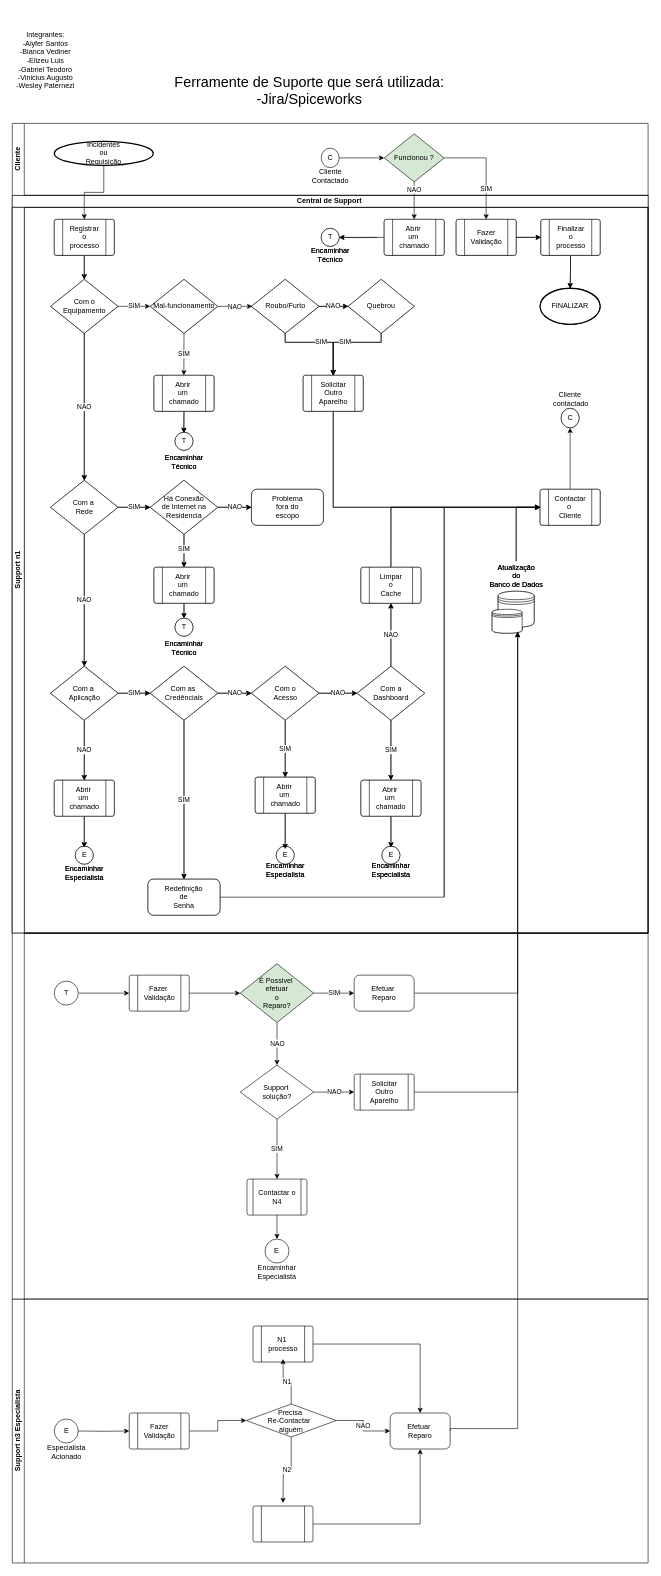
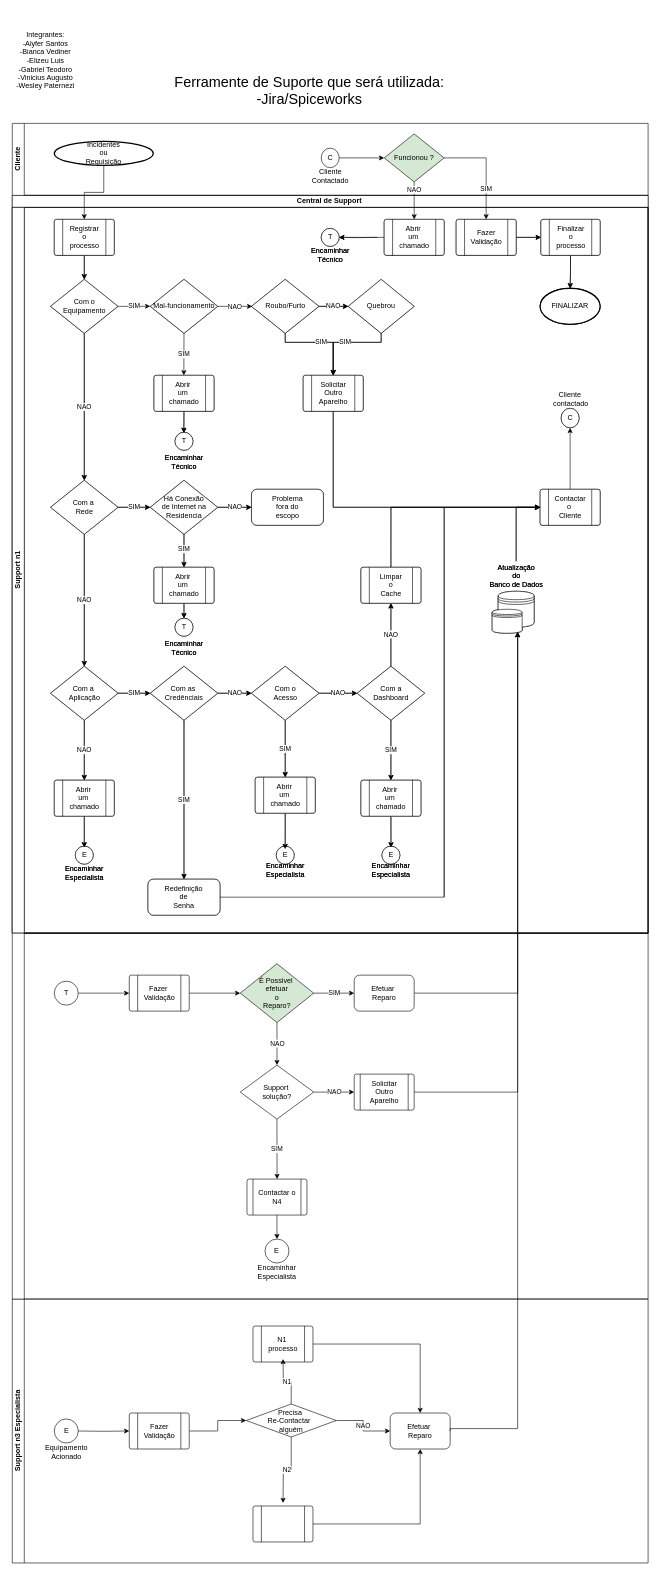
(67, 1452) -> (67, 1452)
